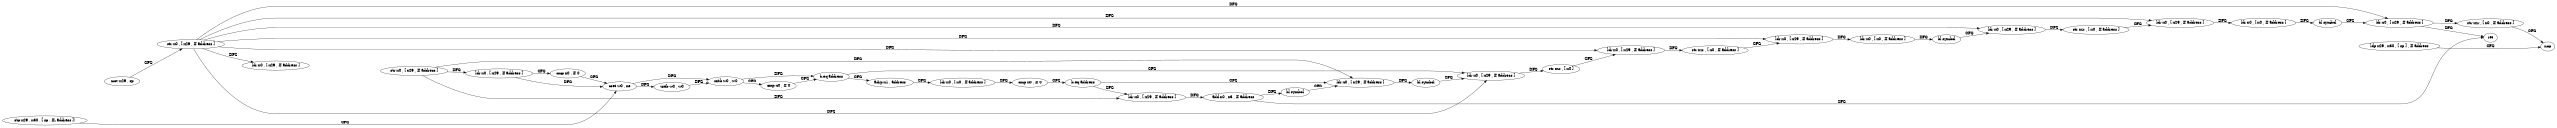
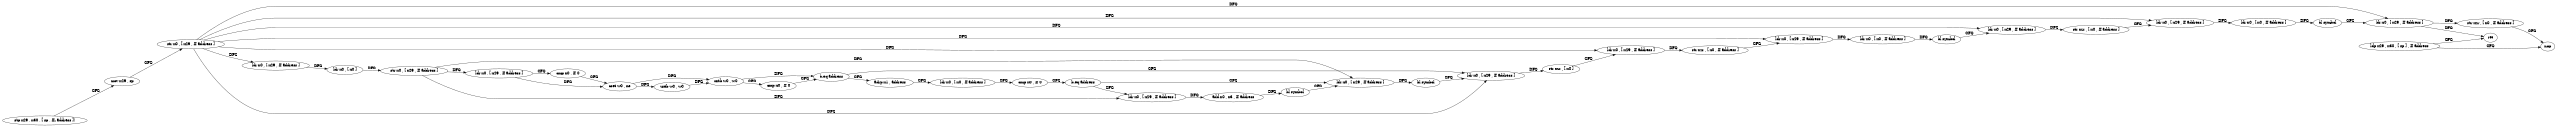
none -> (345, 70)
(1883, 104) -> (2457, 42)
(353, 125) -> (83, 101)
